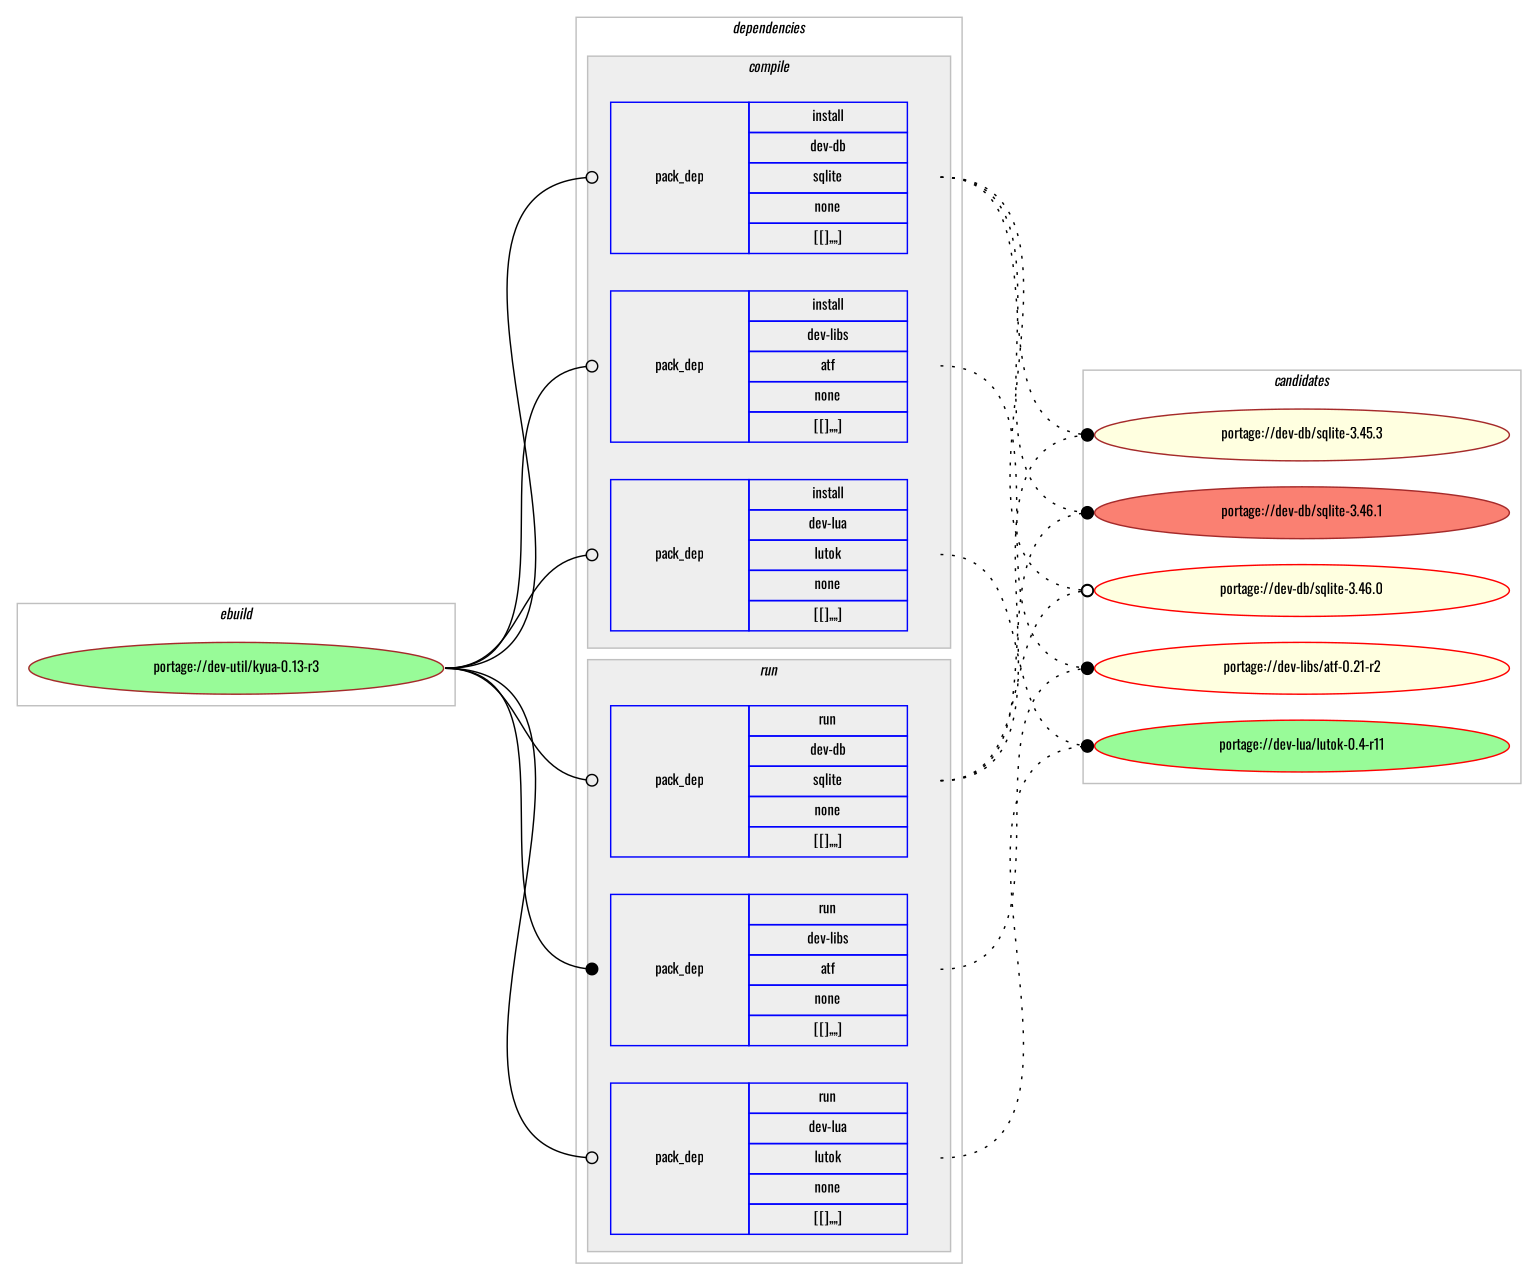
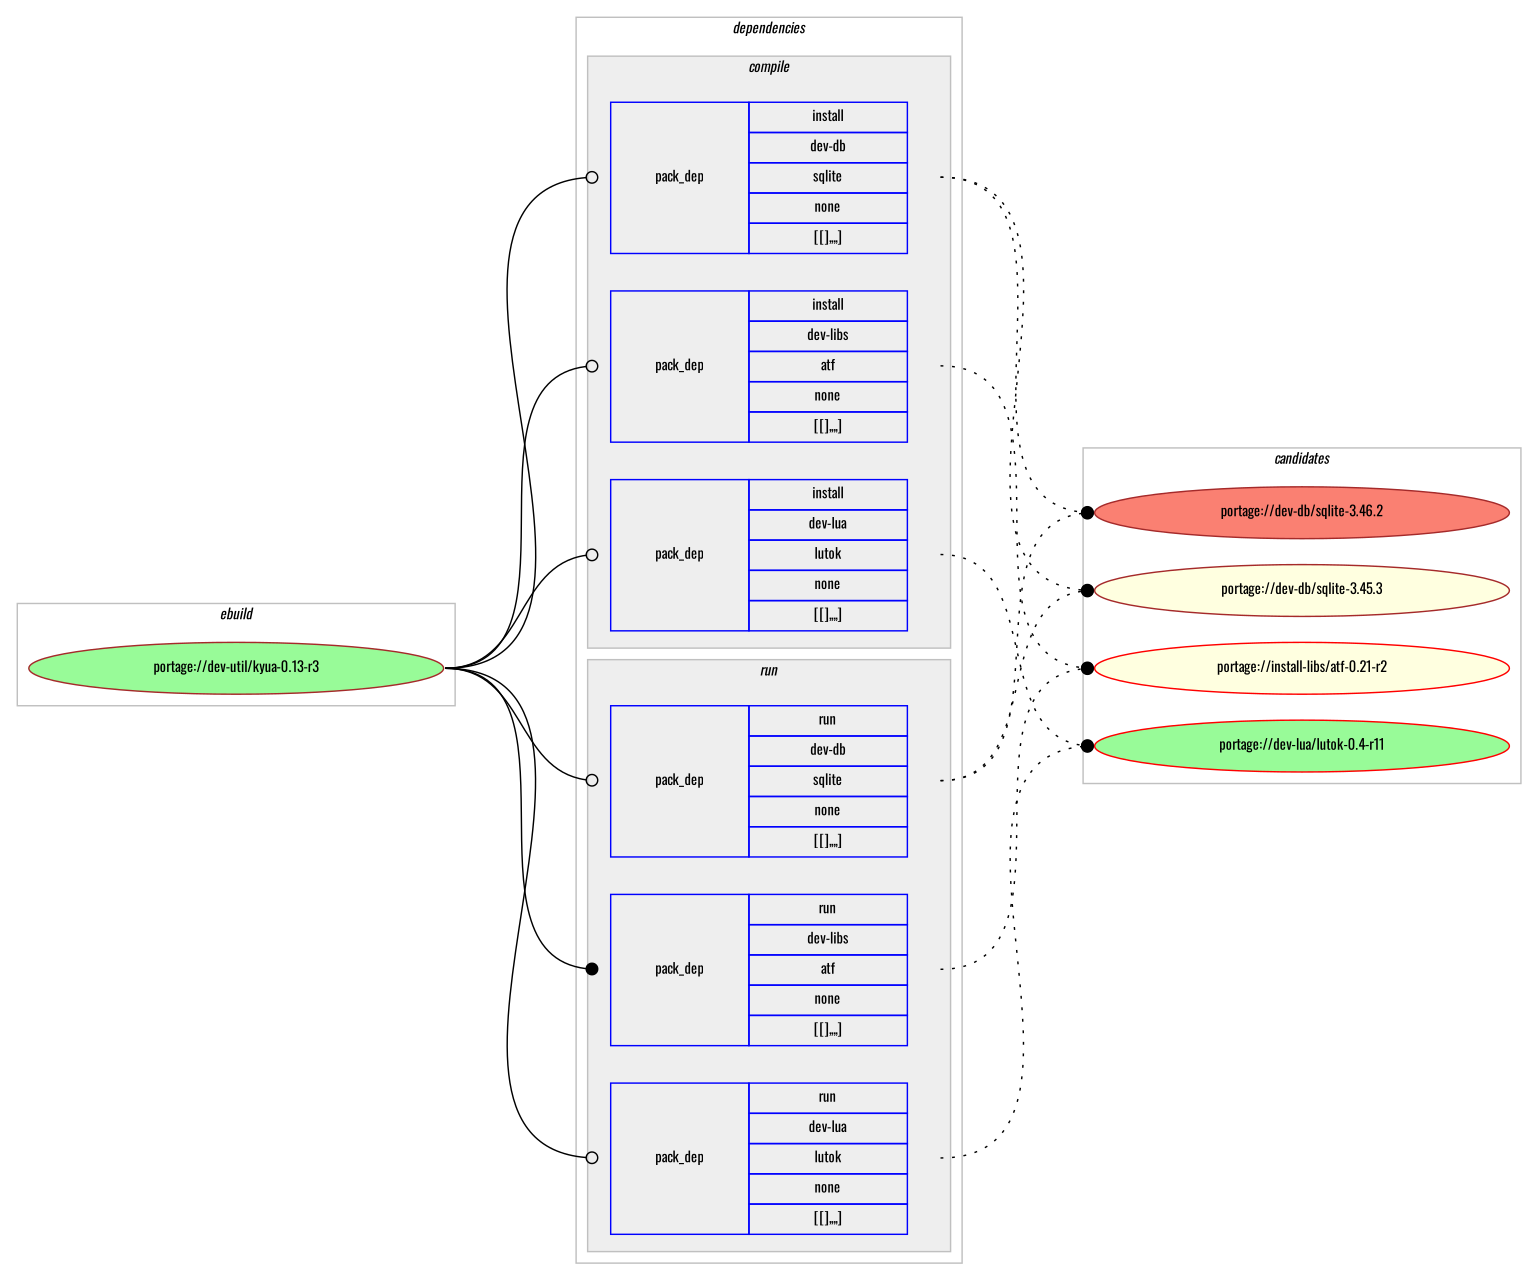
(1302, 513) -> (1302, 513)
(1302, 591) -> none
(1302, 668) -> (1302, 668)
